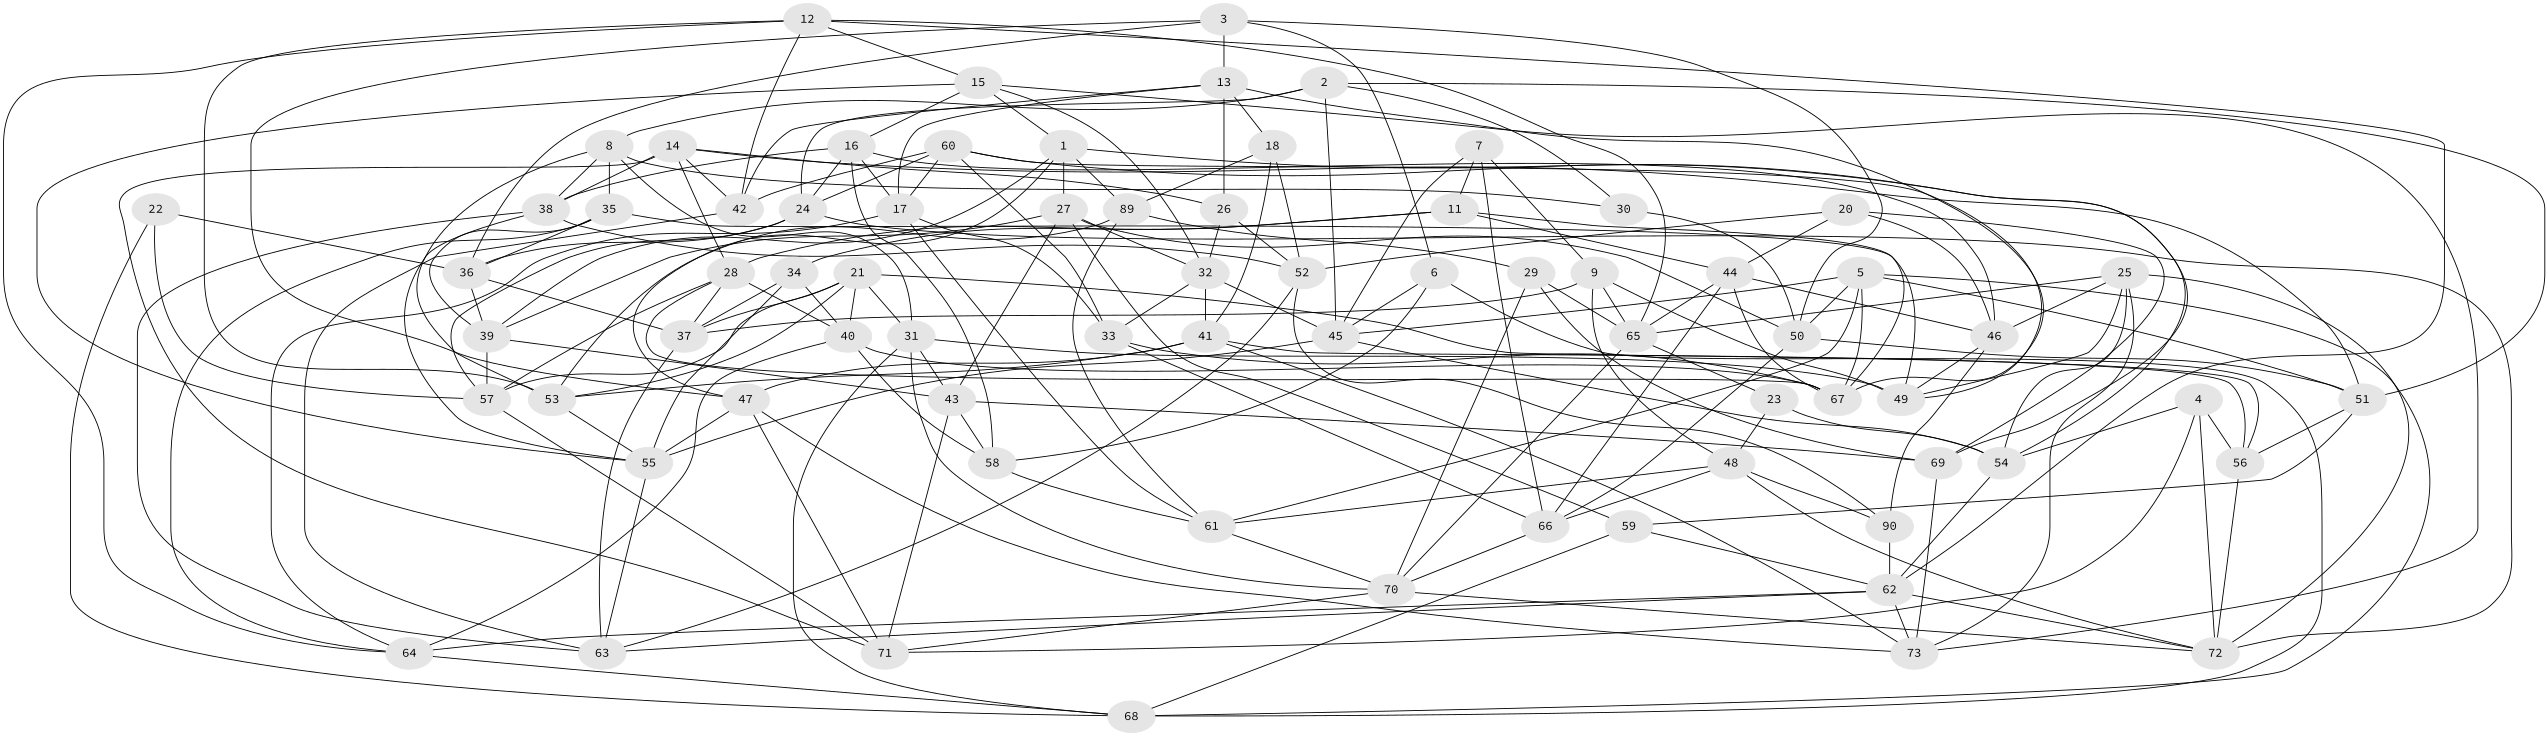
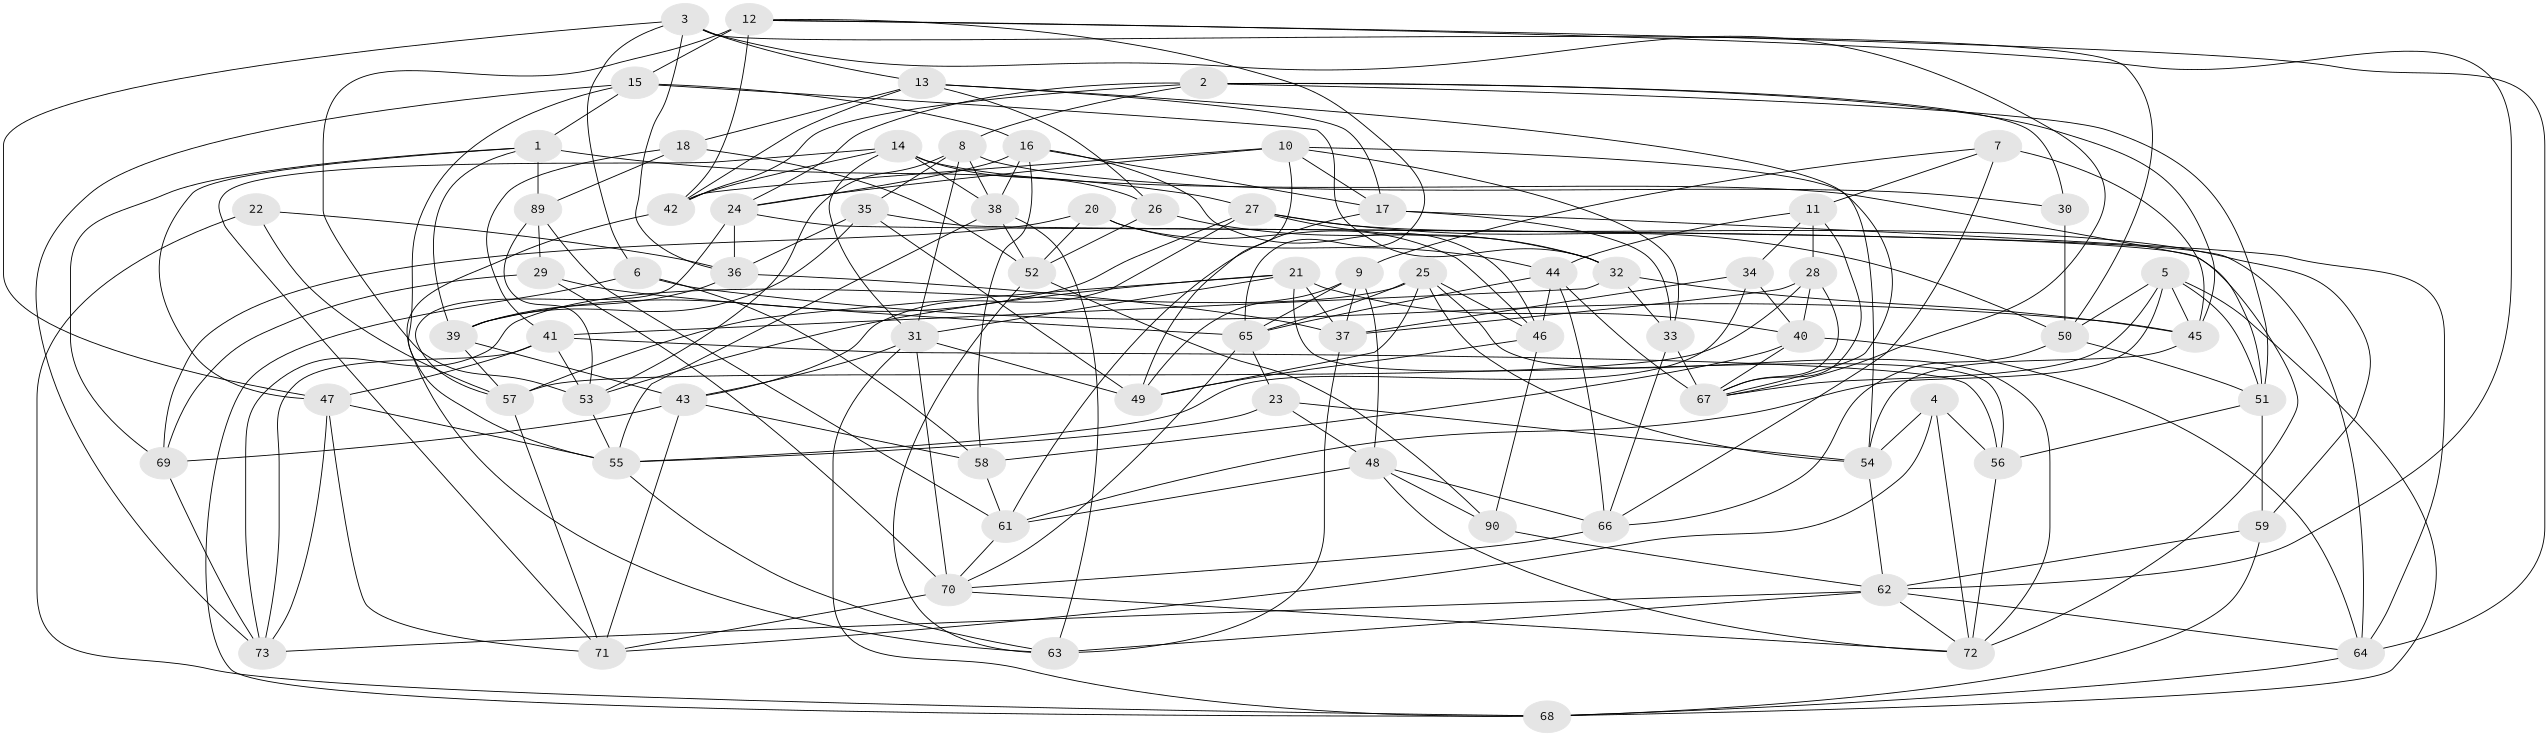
none -> (1605, 46)
none -> (887, 114)
(948, 146) -> (1286, 146)
(701, 210) -> (842, 248)
(922, 384) -> (1027, 441)
